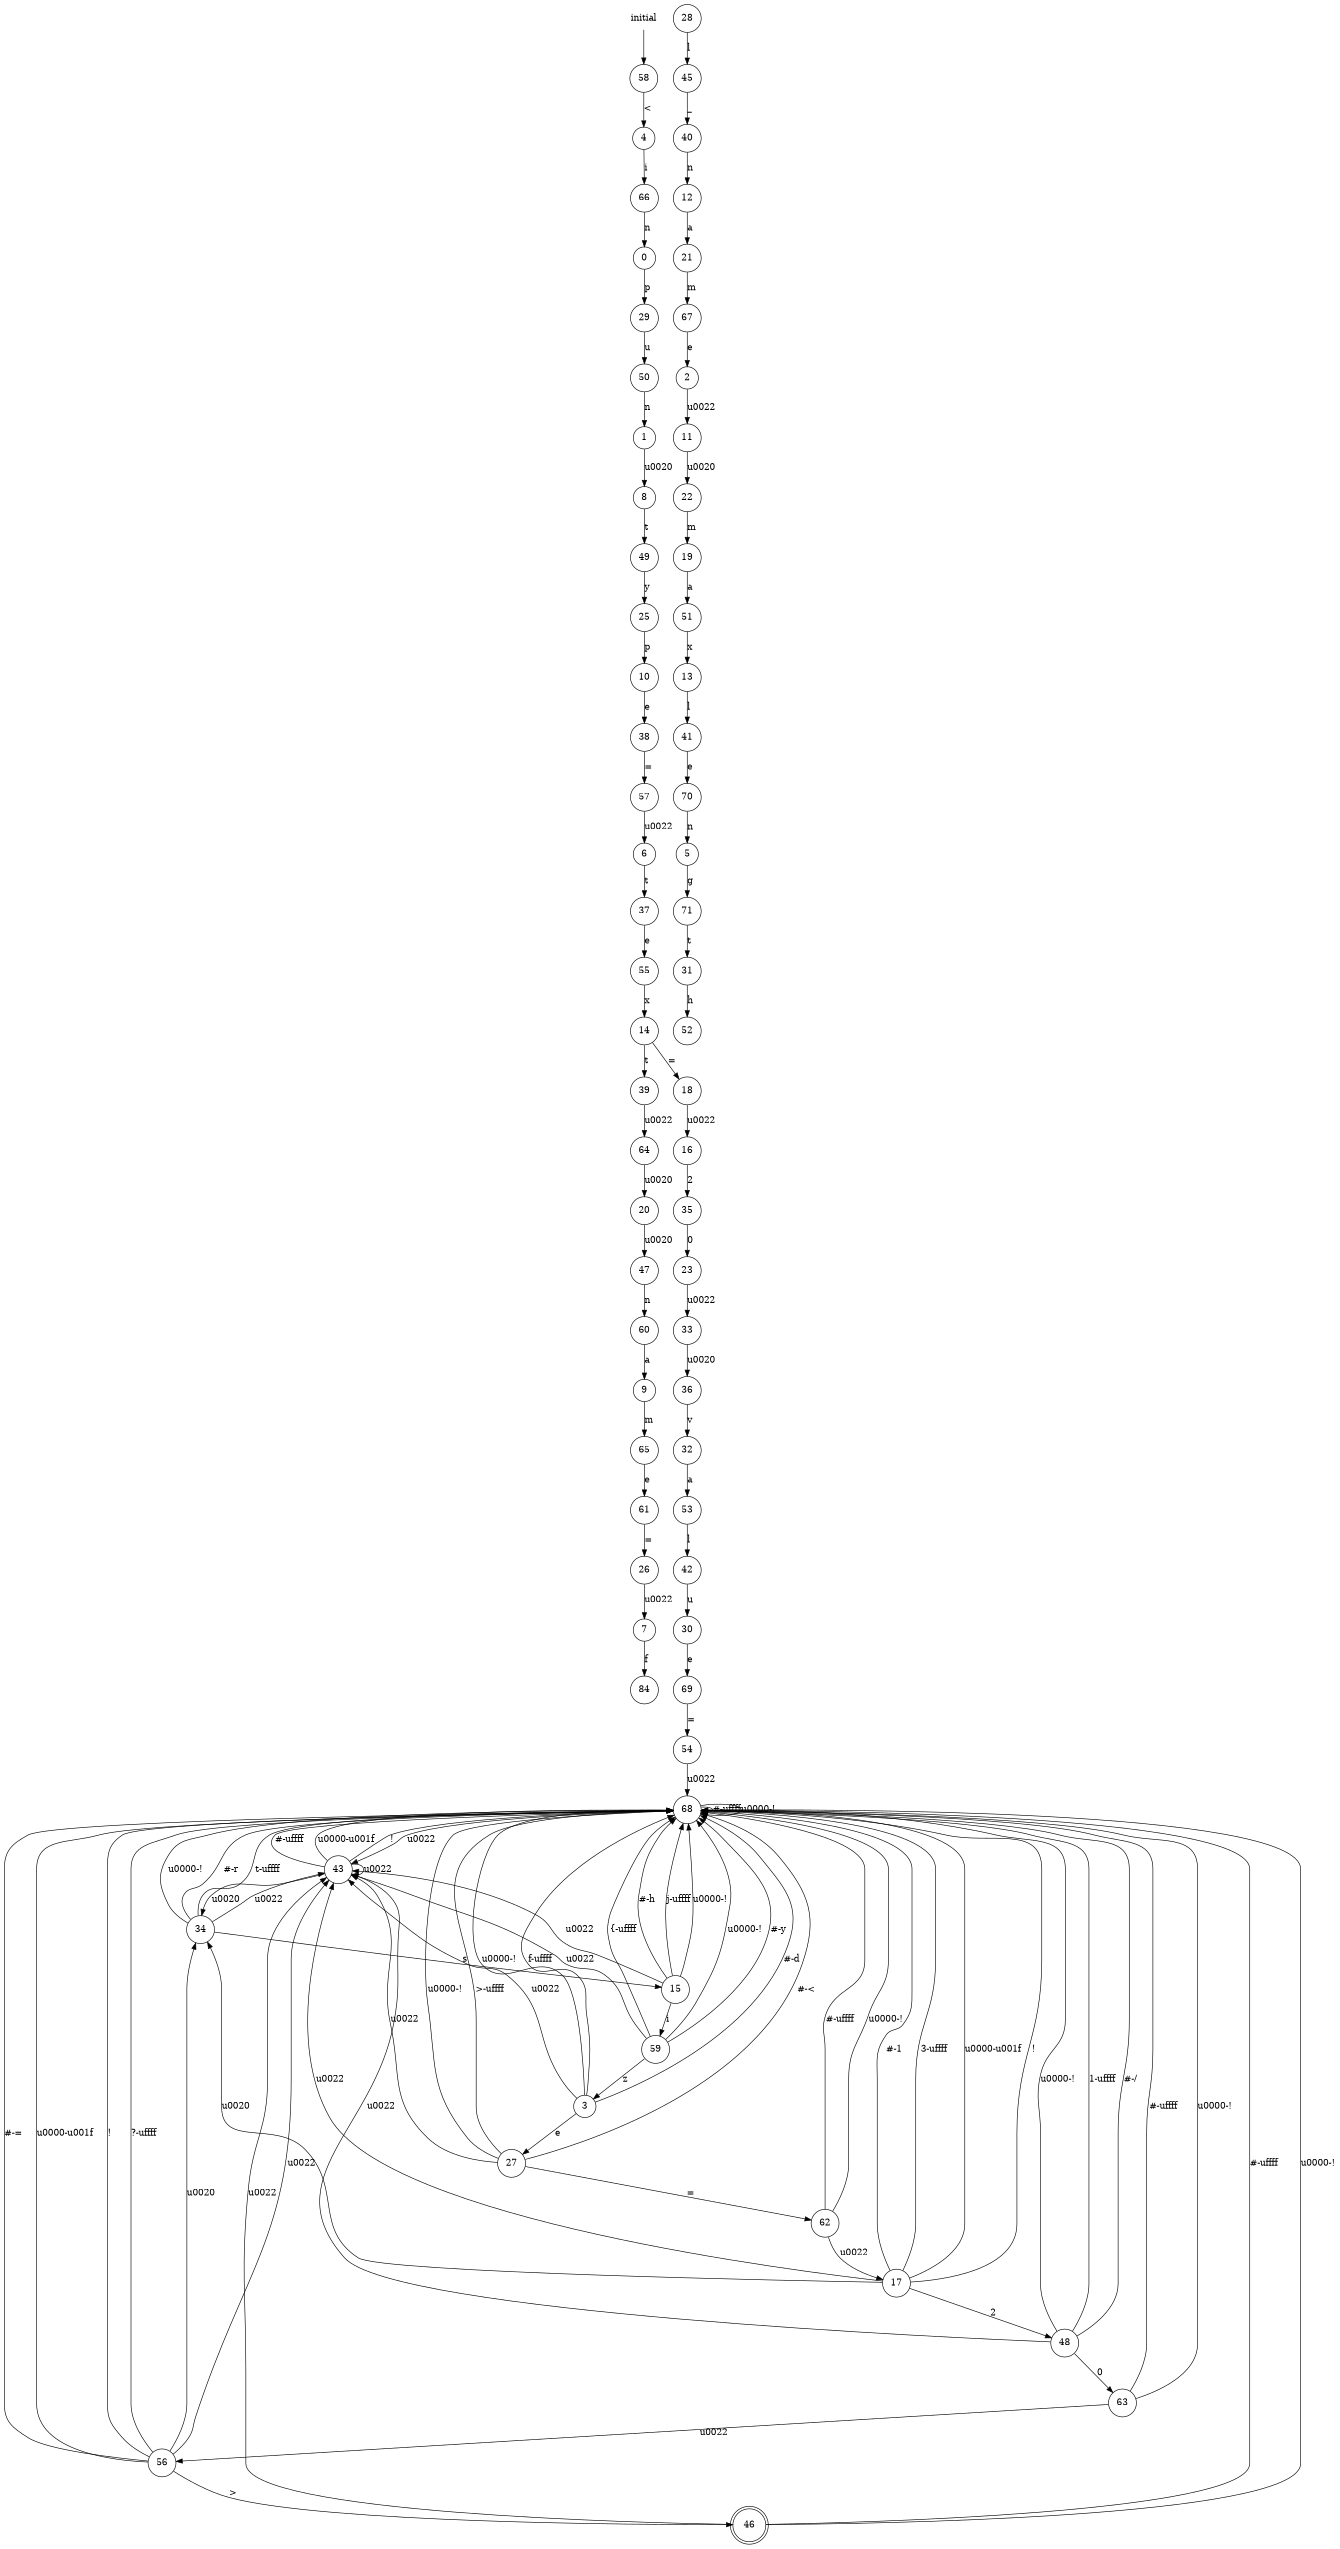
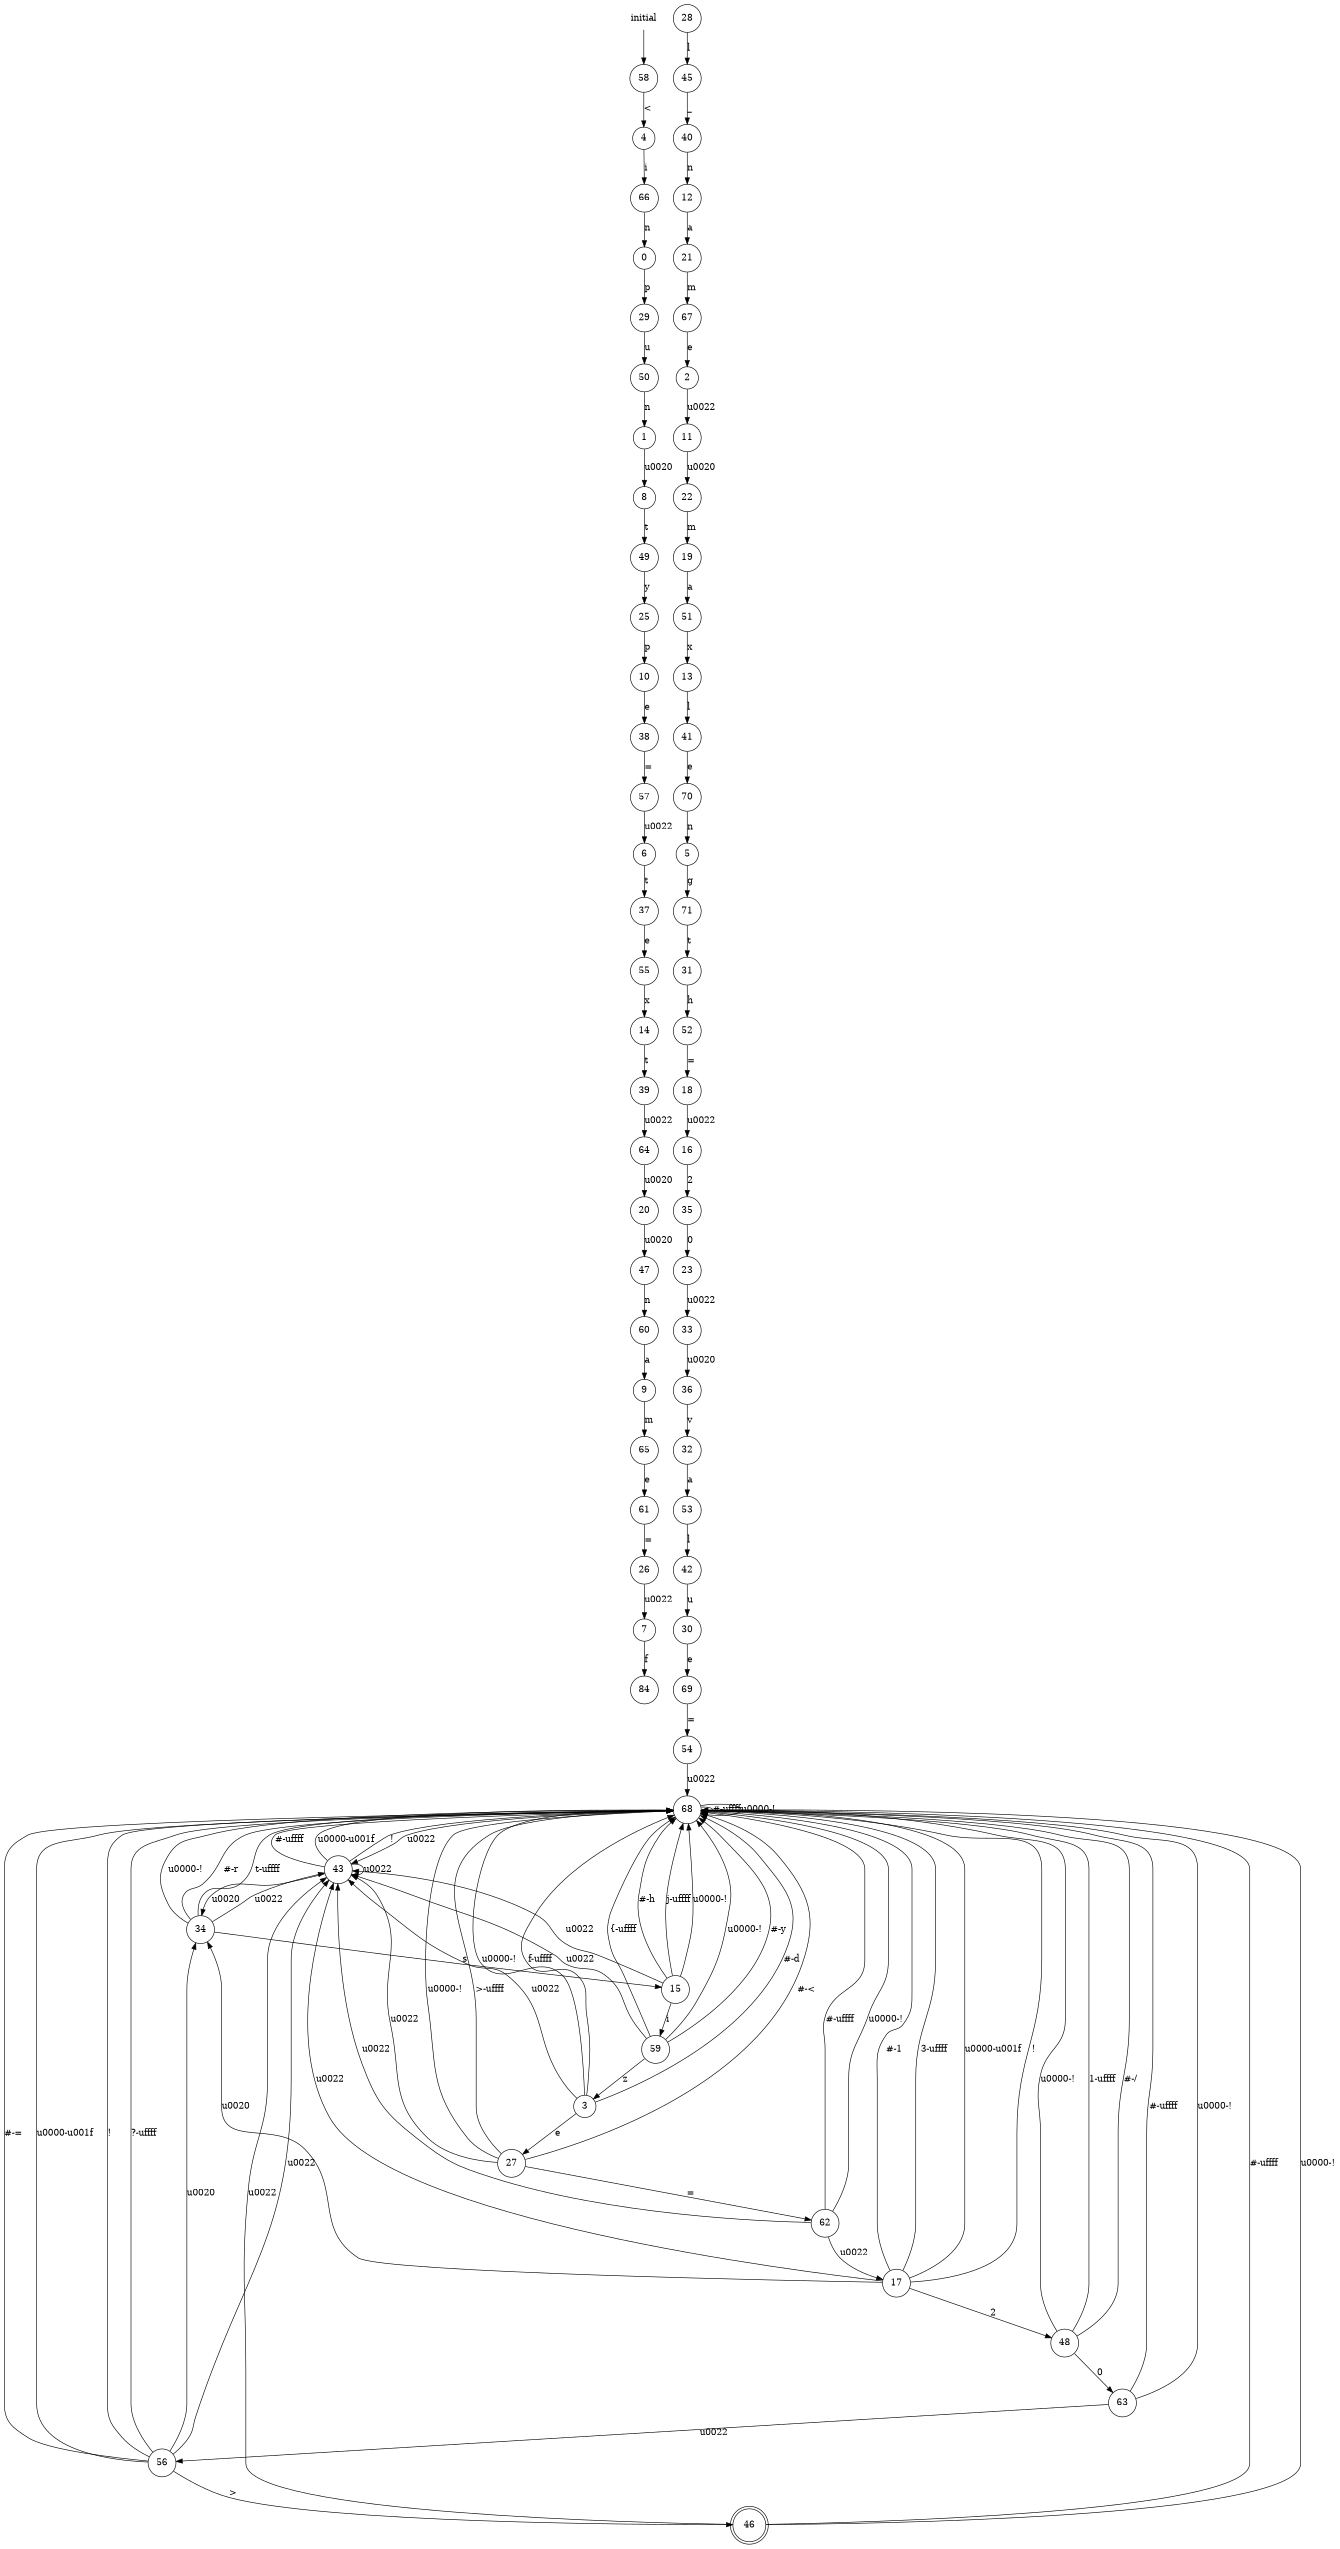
(664, 1058) -> (687, 1058)
(483, 2297) -> (476, 2172)
